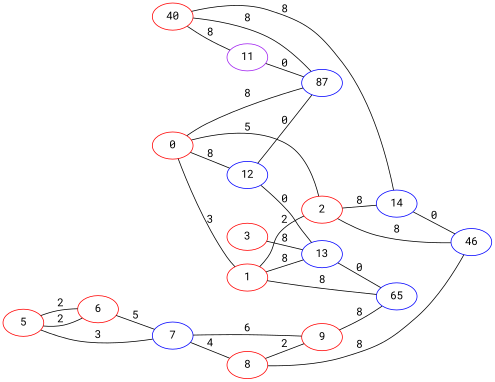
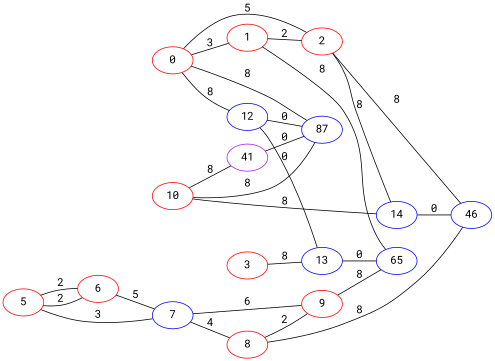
(173, 17) -> (173, 196)
(247, 57) -> (247, 158)
(285, 266) -> none
